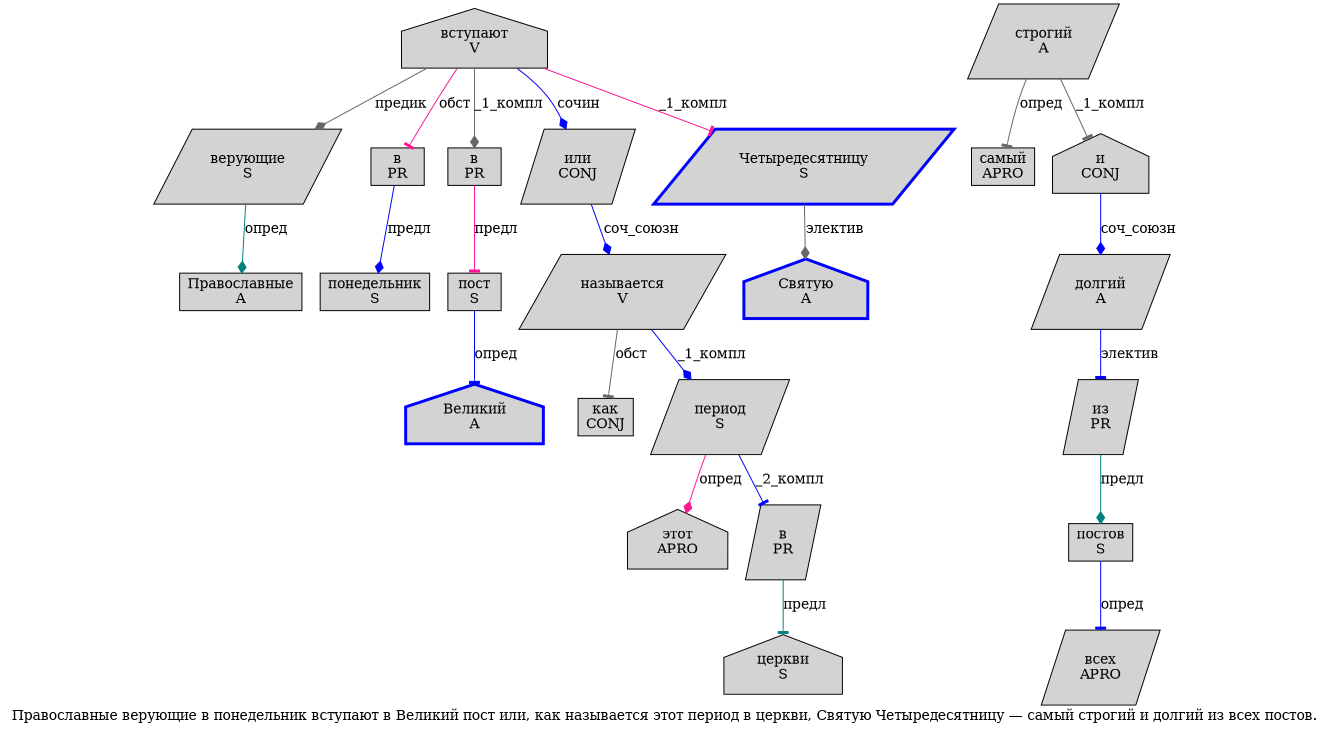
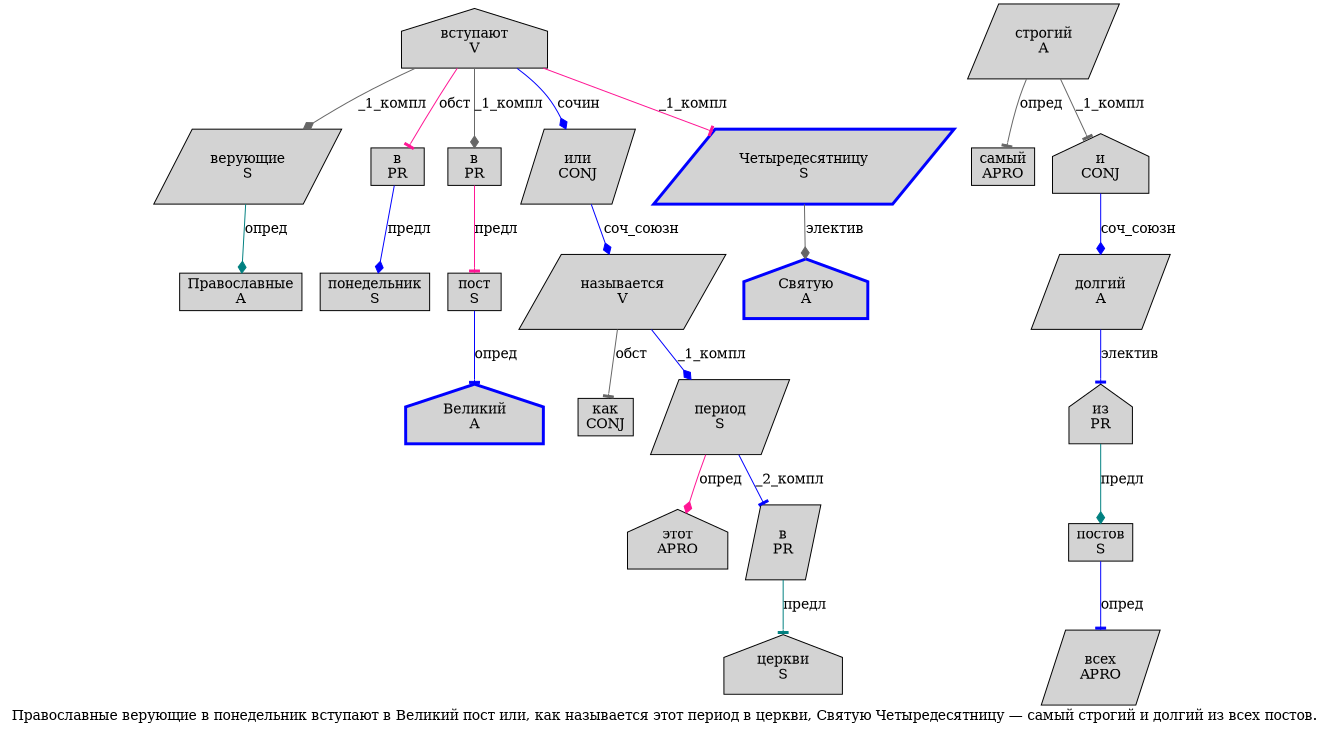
(401, 104) -> (393, 104)
(1101, 417) -> (1101, 417)
